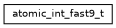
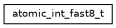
(58, 14) -> (58, 14)
